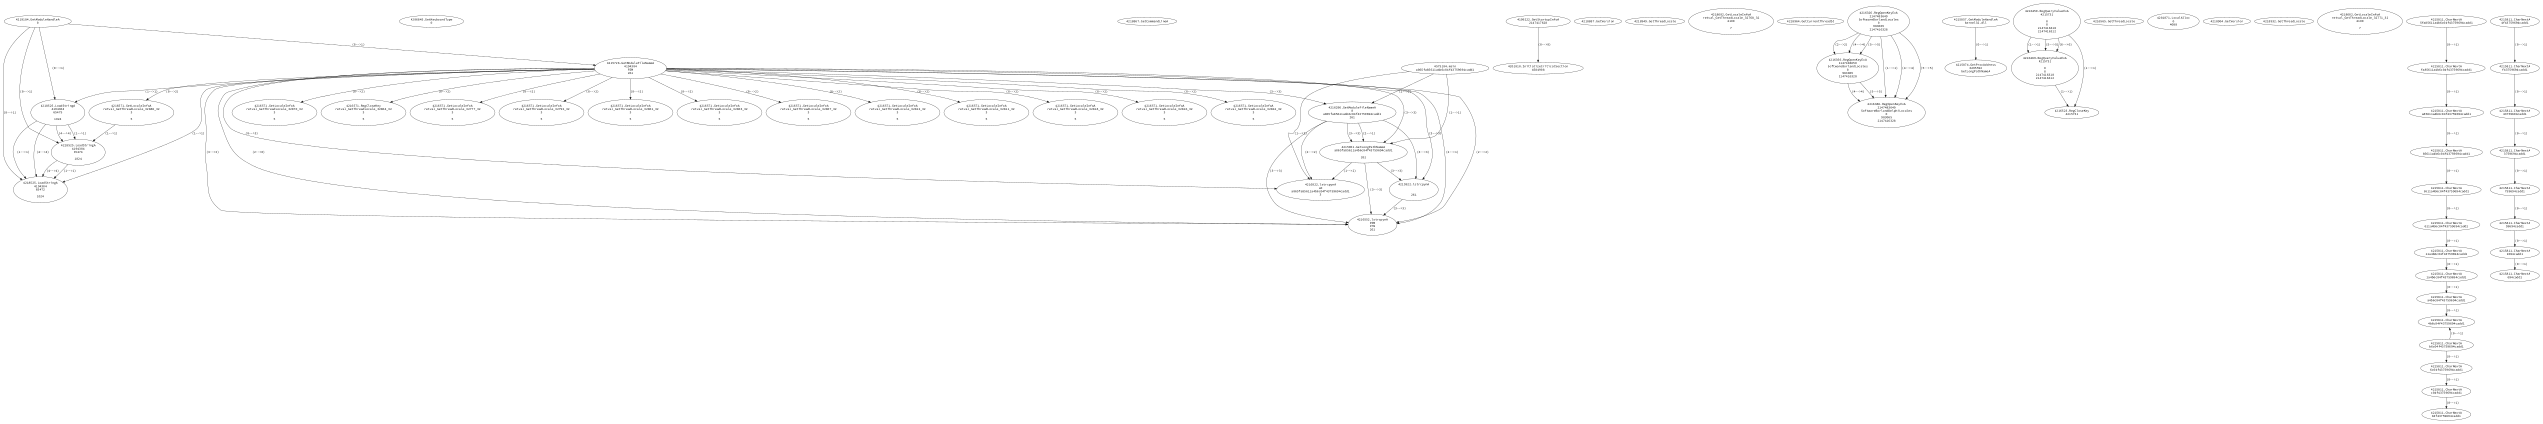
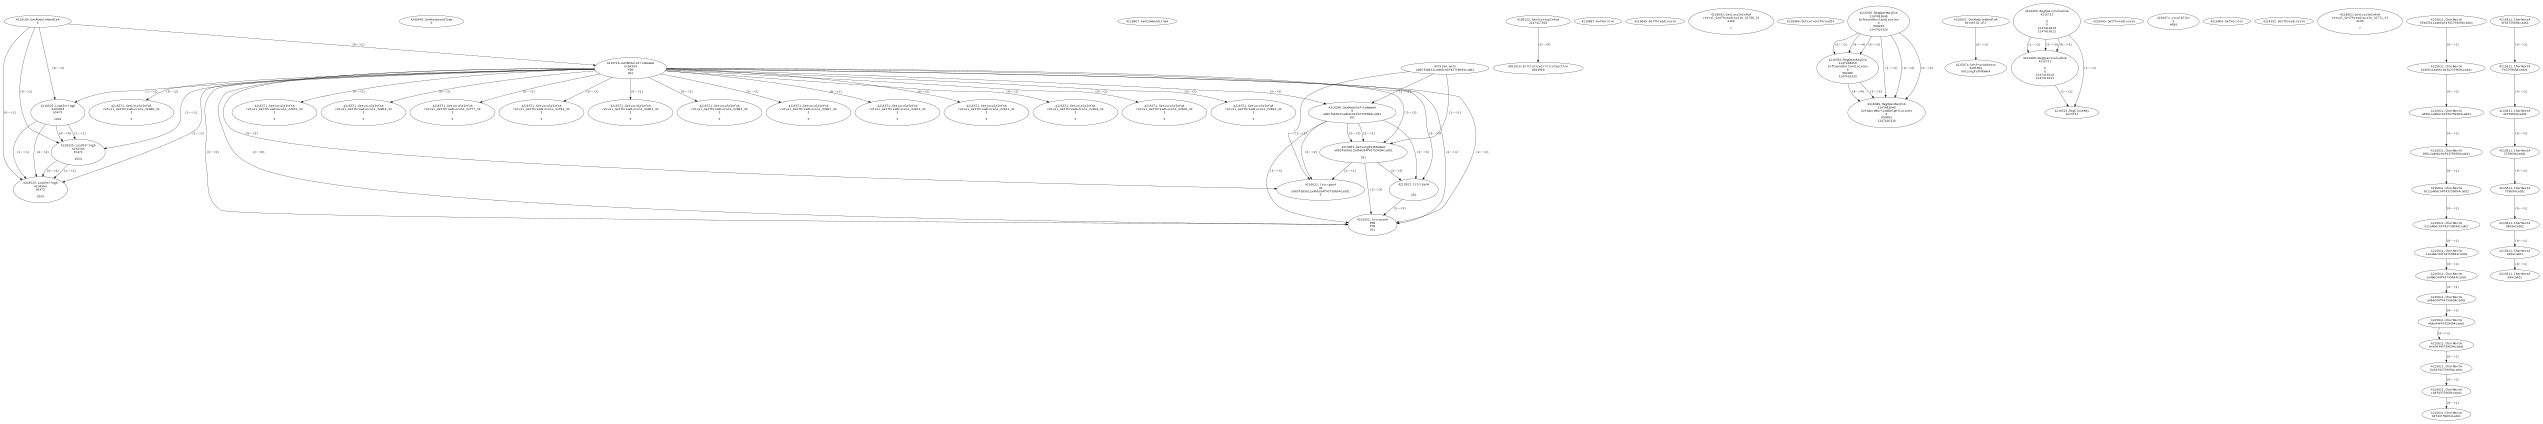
(363, 113) -> (363, 113)
(105, 132) -> (335, 78)
(2451, 335) -> (2438, 332)
